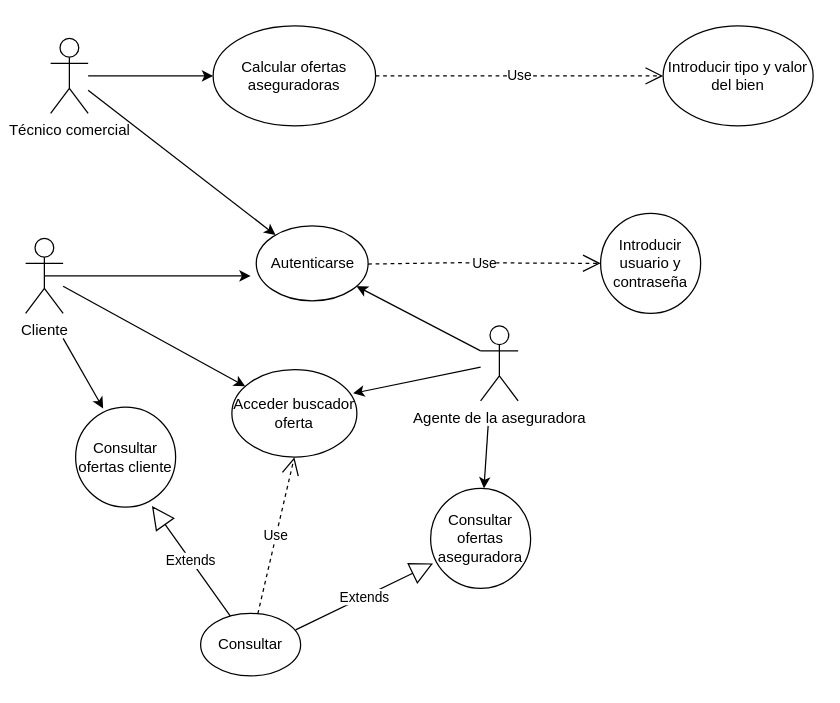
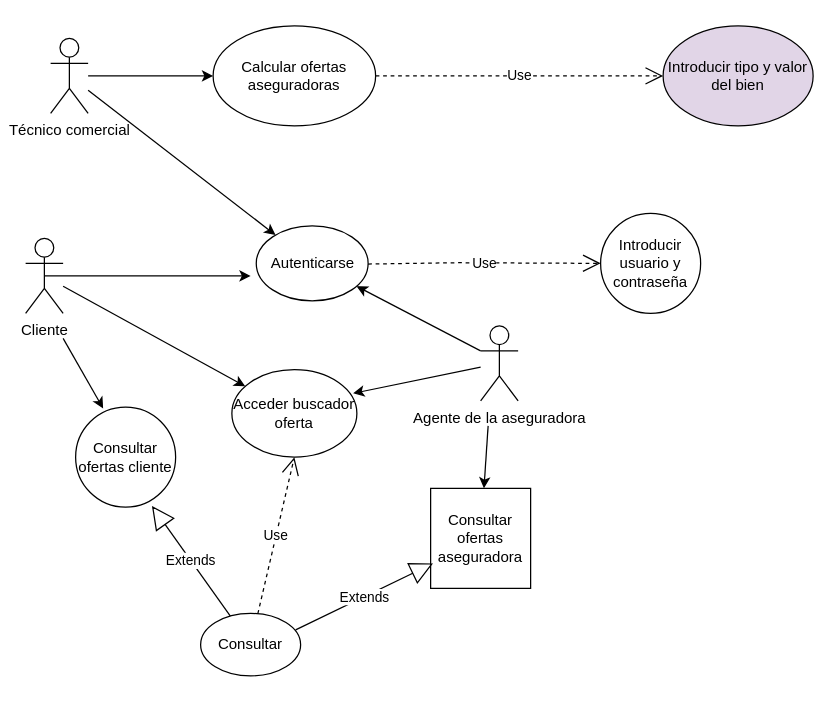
(738, 76) -> (738, 76)
(481, 538) -> (481, 538)
